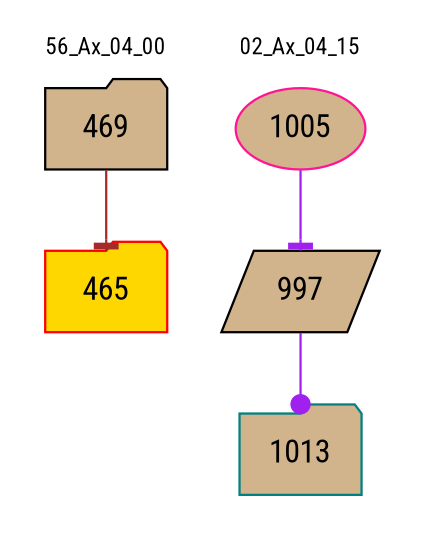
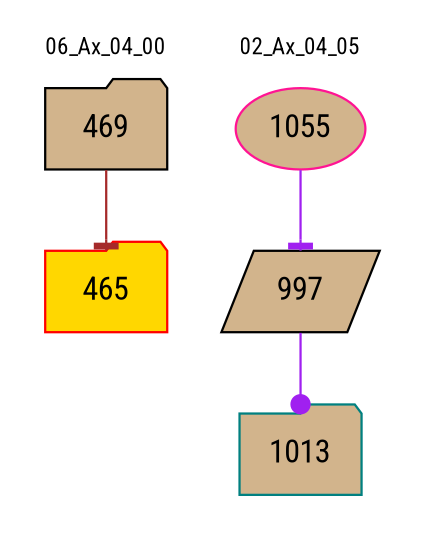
(106, 49) -> (106, 49)
(301, 49) -> (301, 49)
(301, 129) -> (301, 129)
